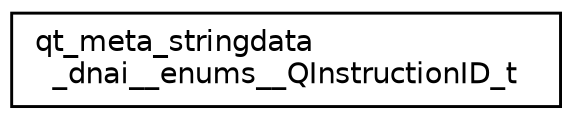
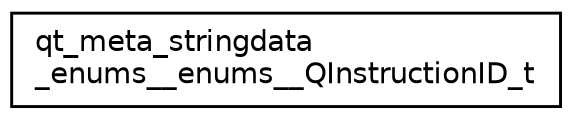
(286, 60) -> (286, 60)
